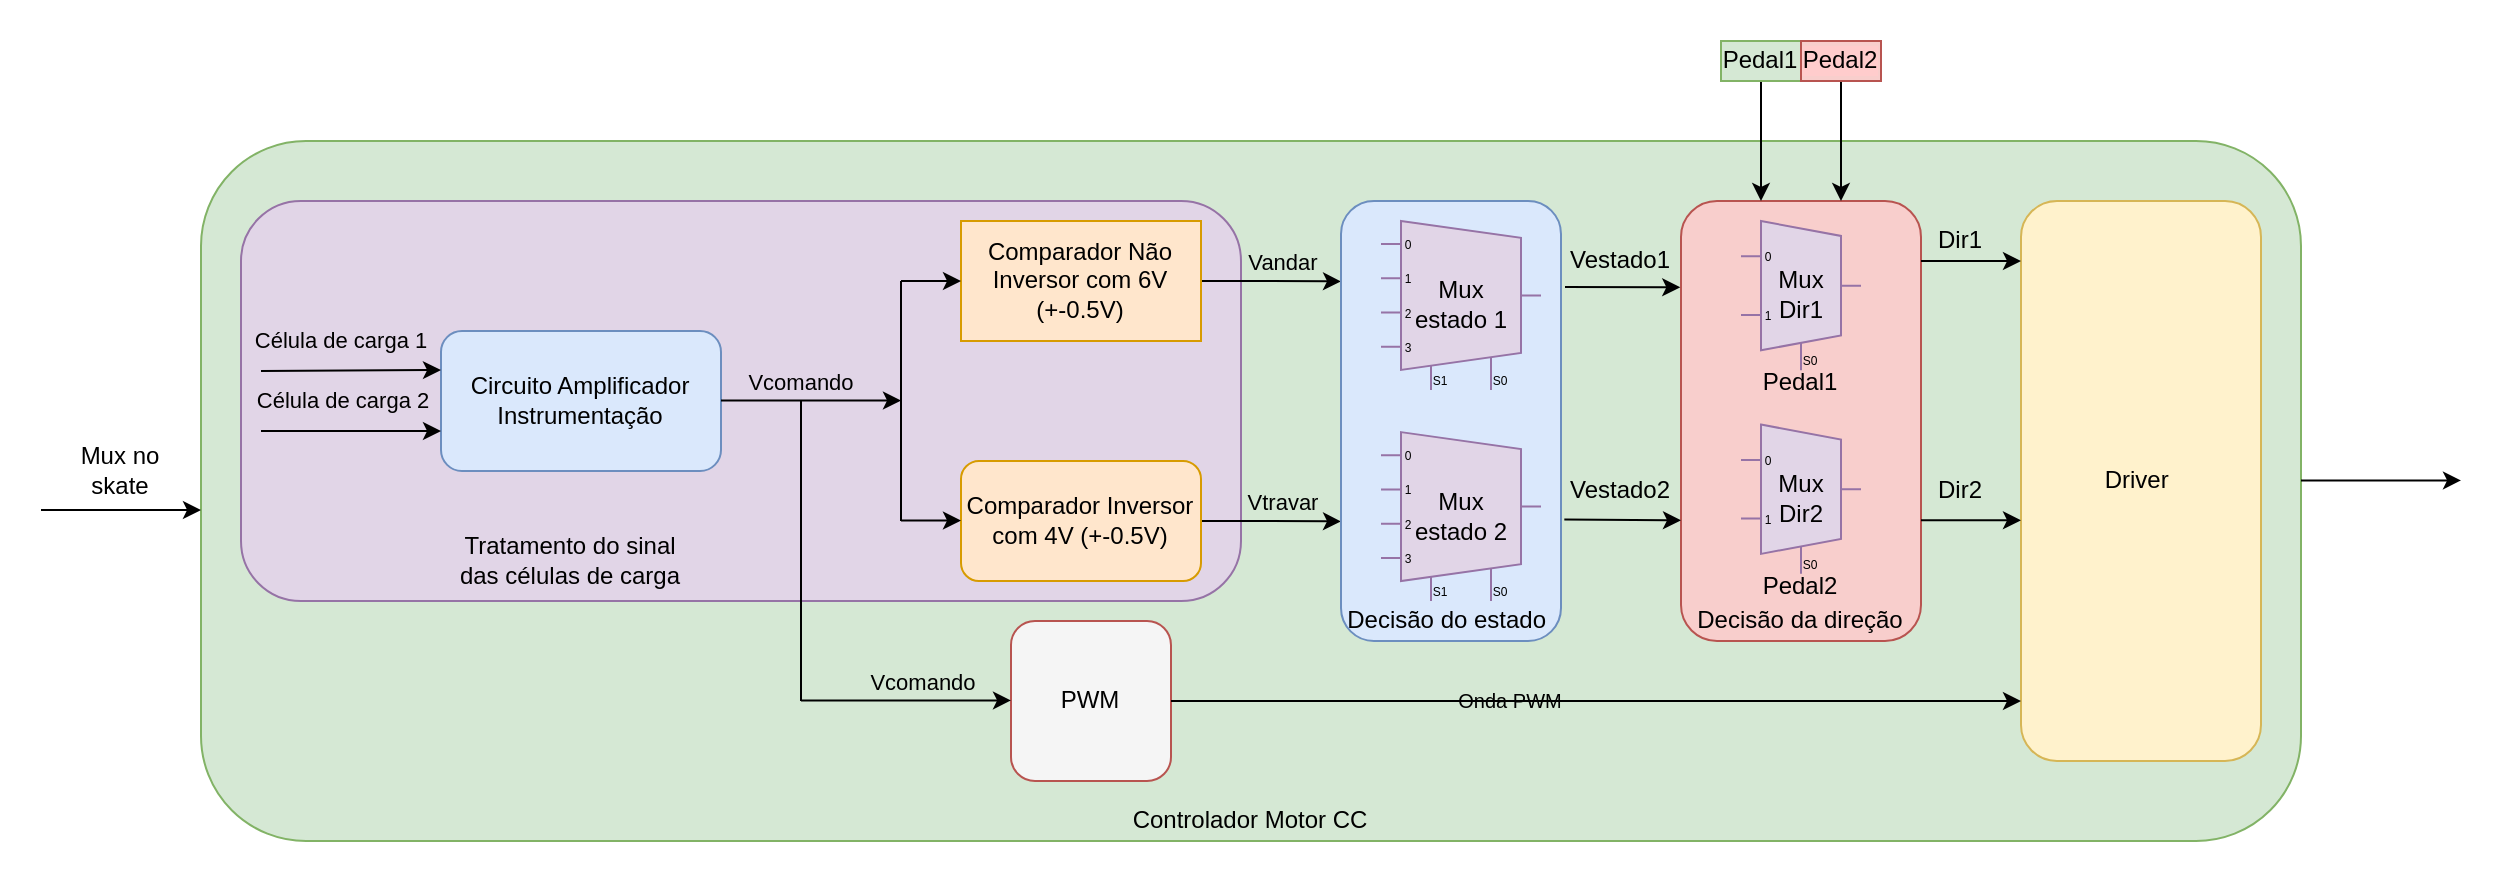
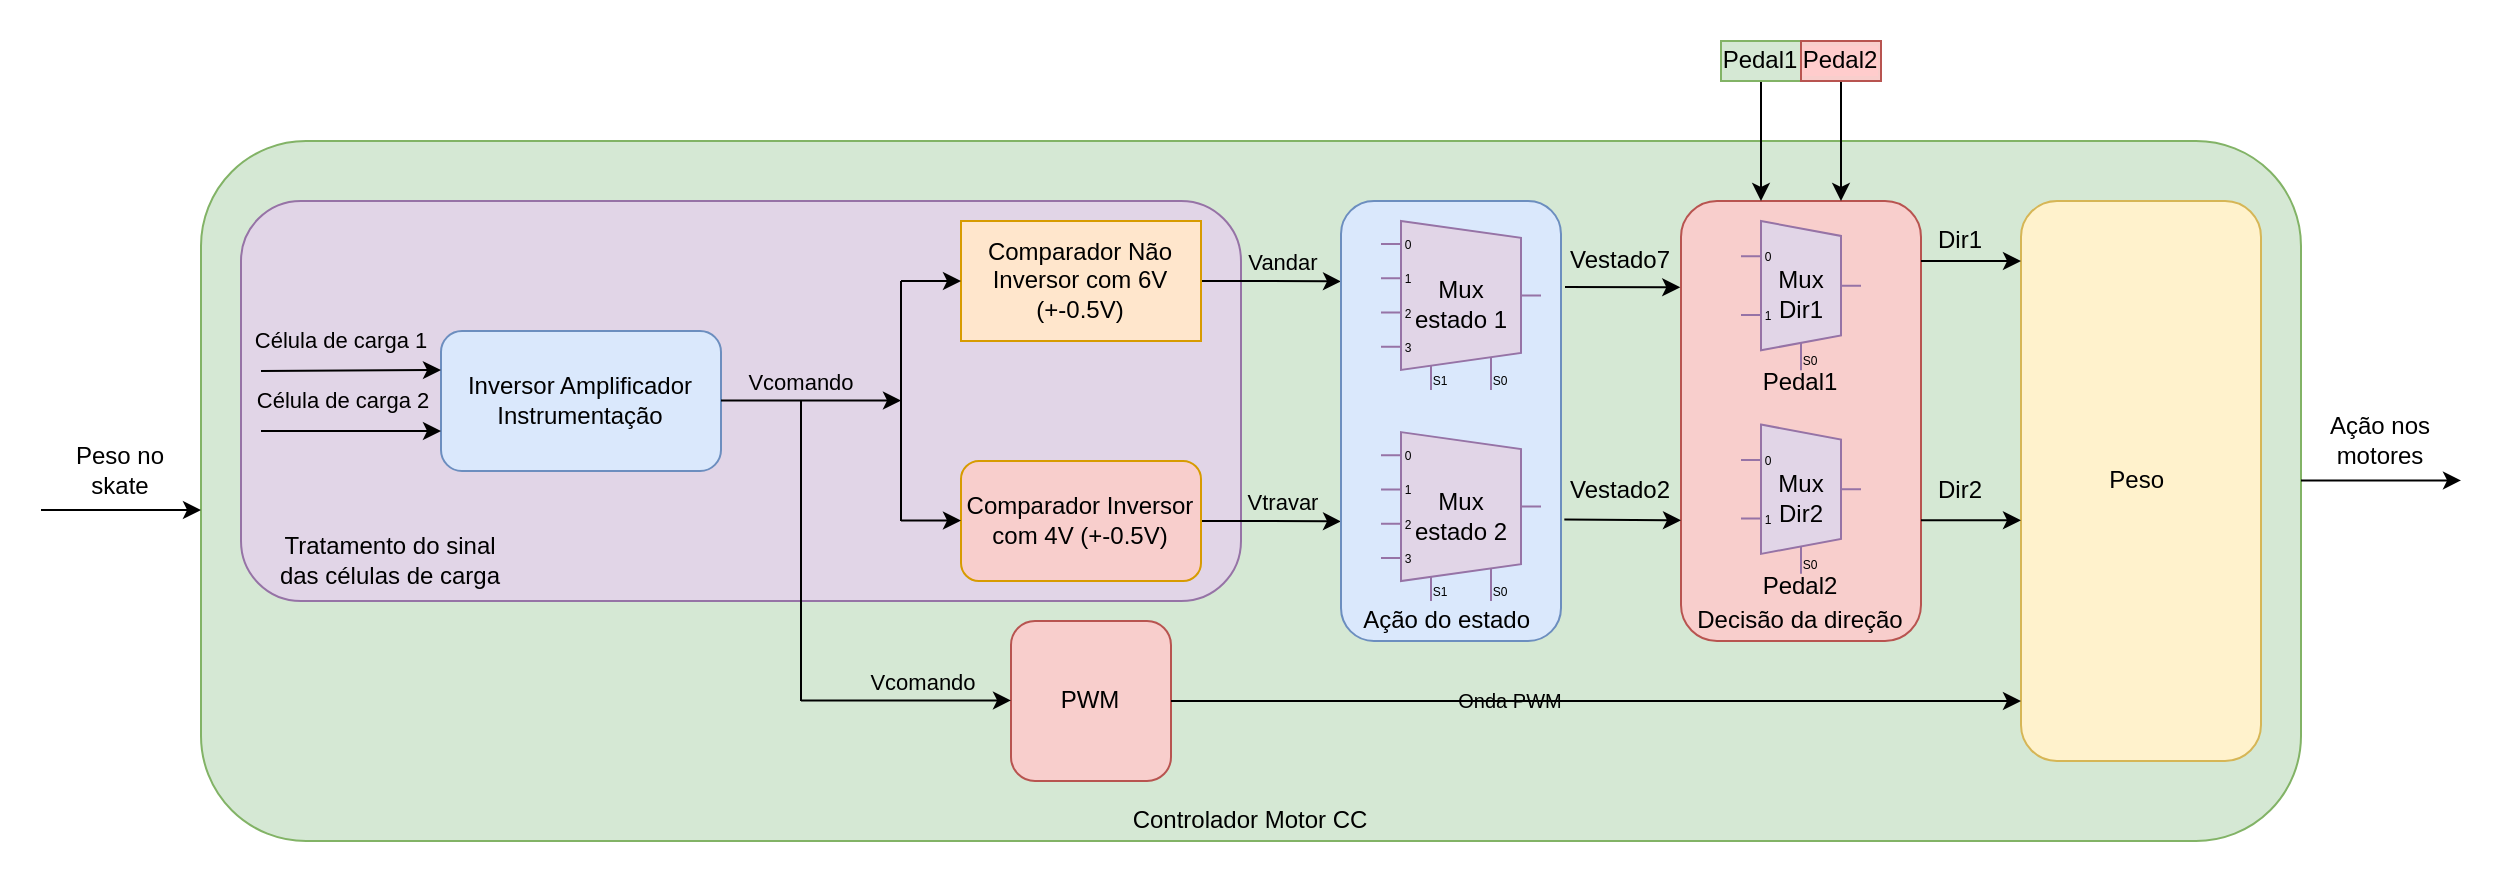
(1621, 261) -> (1621, 261)
(581, 401) -> (581, 401)
none -> (2381, 441)
(121, 471) -> (121, 471)
(2141, 481) -> (2141, 481)
(1081, 521) -> (1081, 521)
(571, 561) -> (391, 561)
(1451, 621) -> (1451, 621)
(1091, 701) -> (1091, 701)
